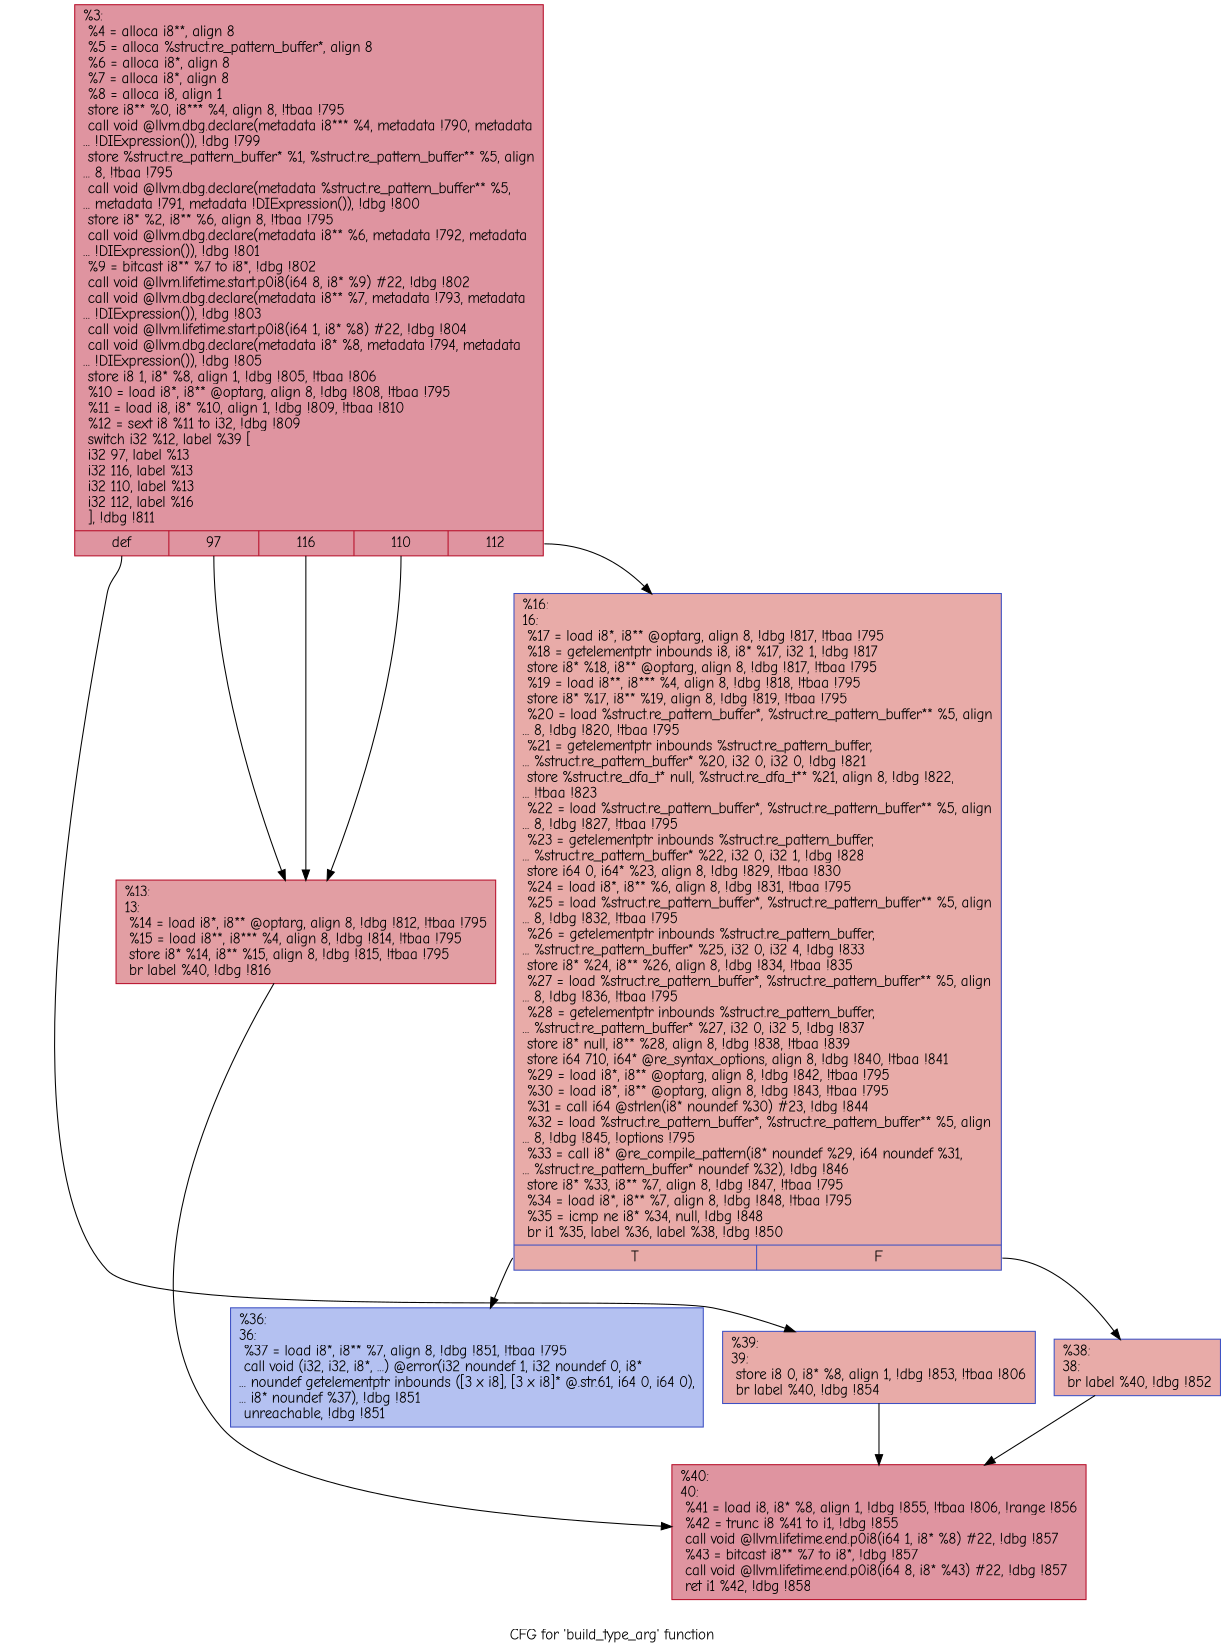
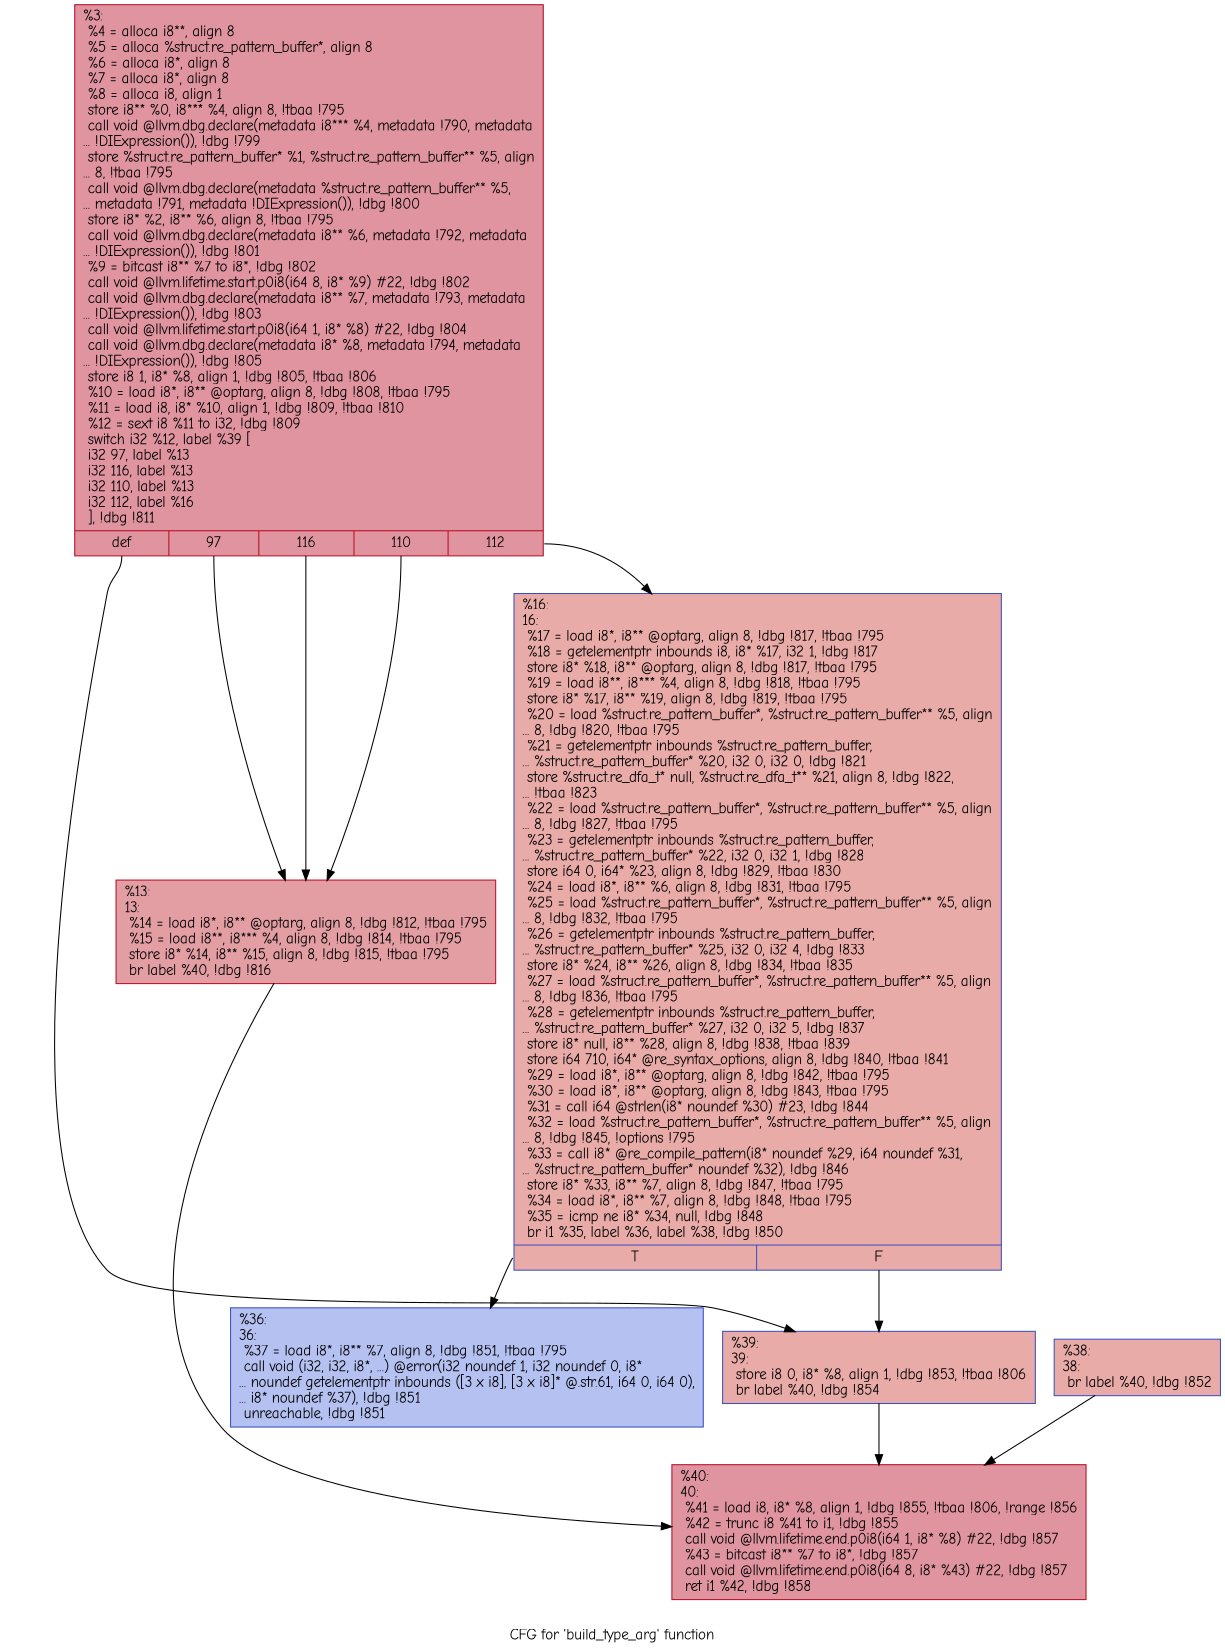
(1066, 1282) -> (879, 1296)
